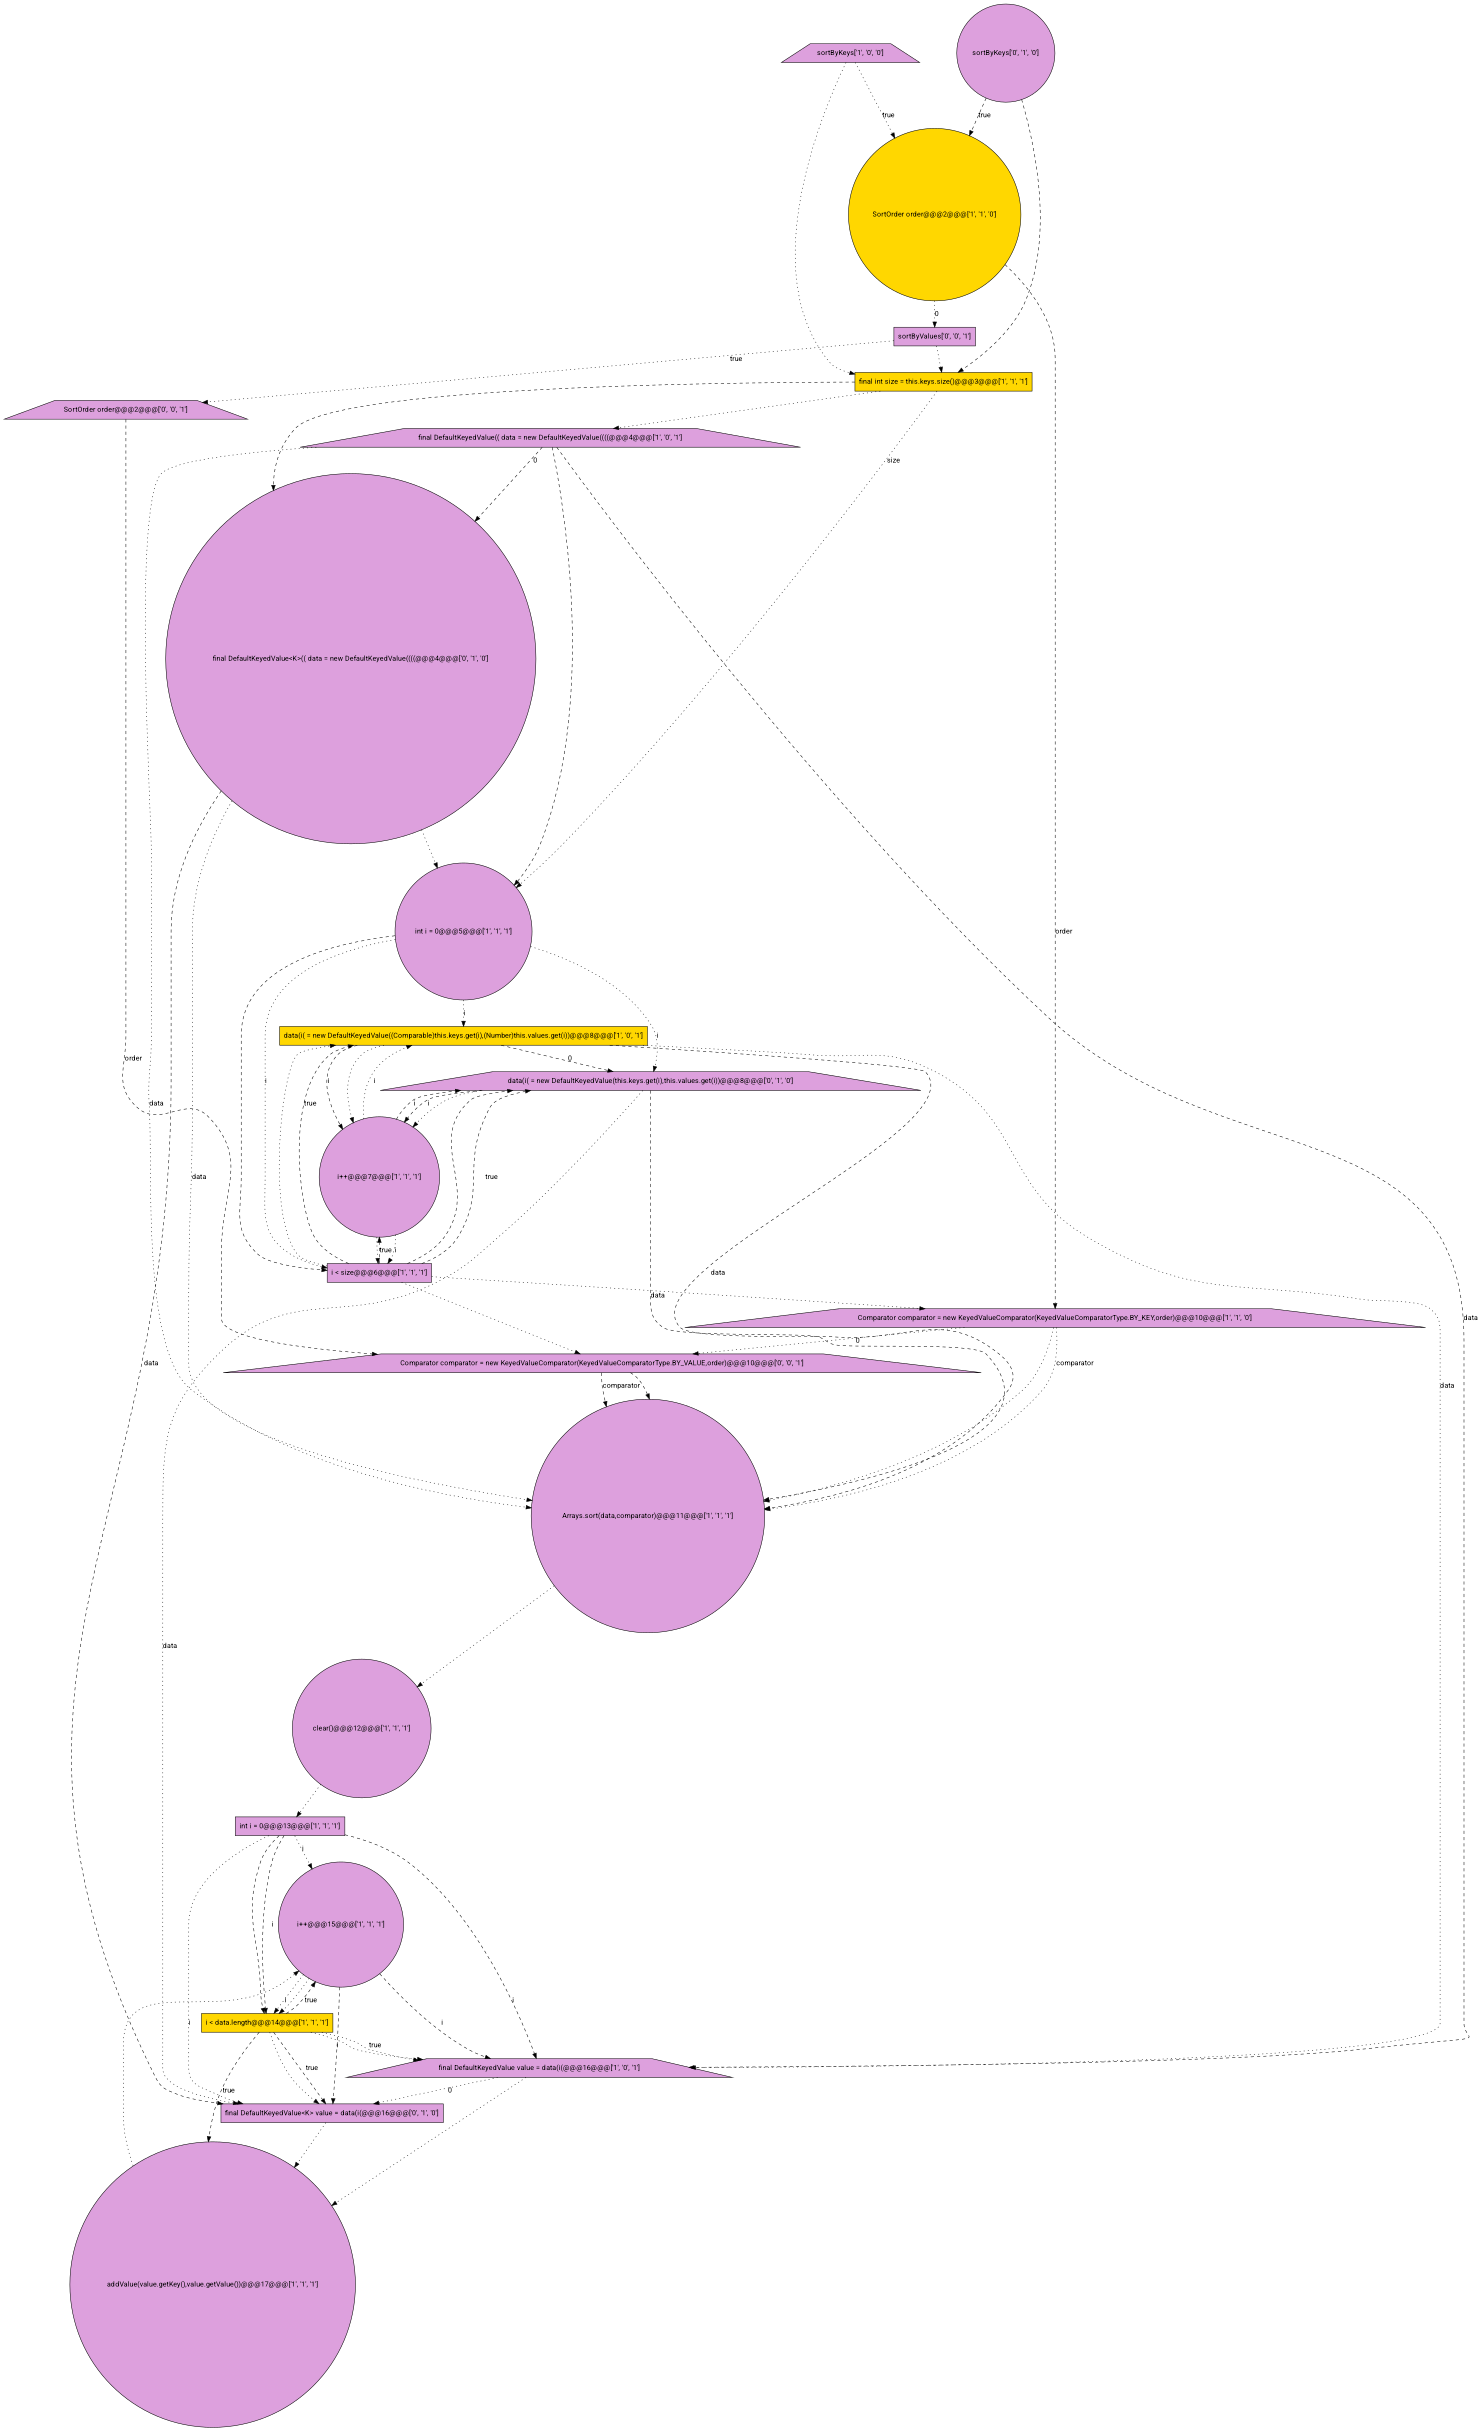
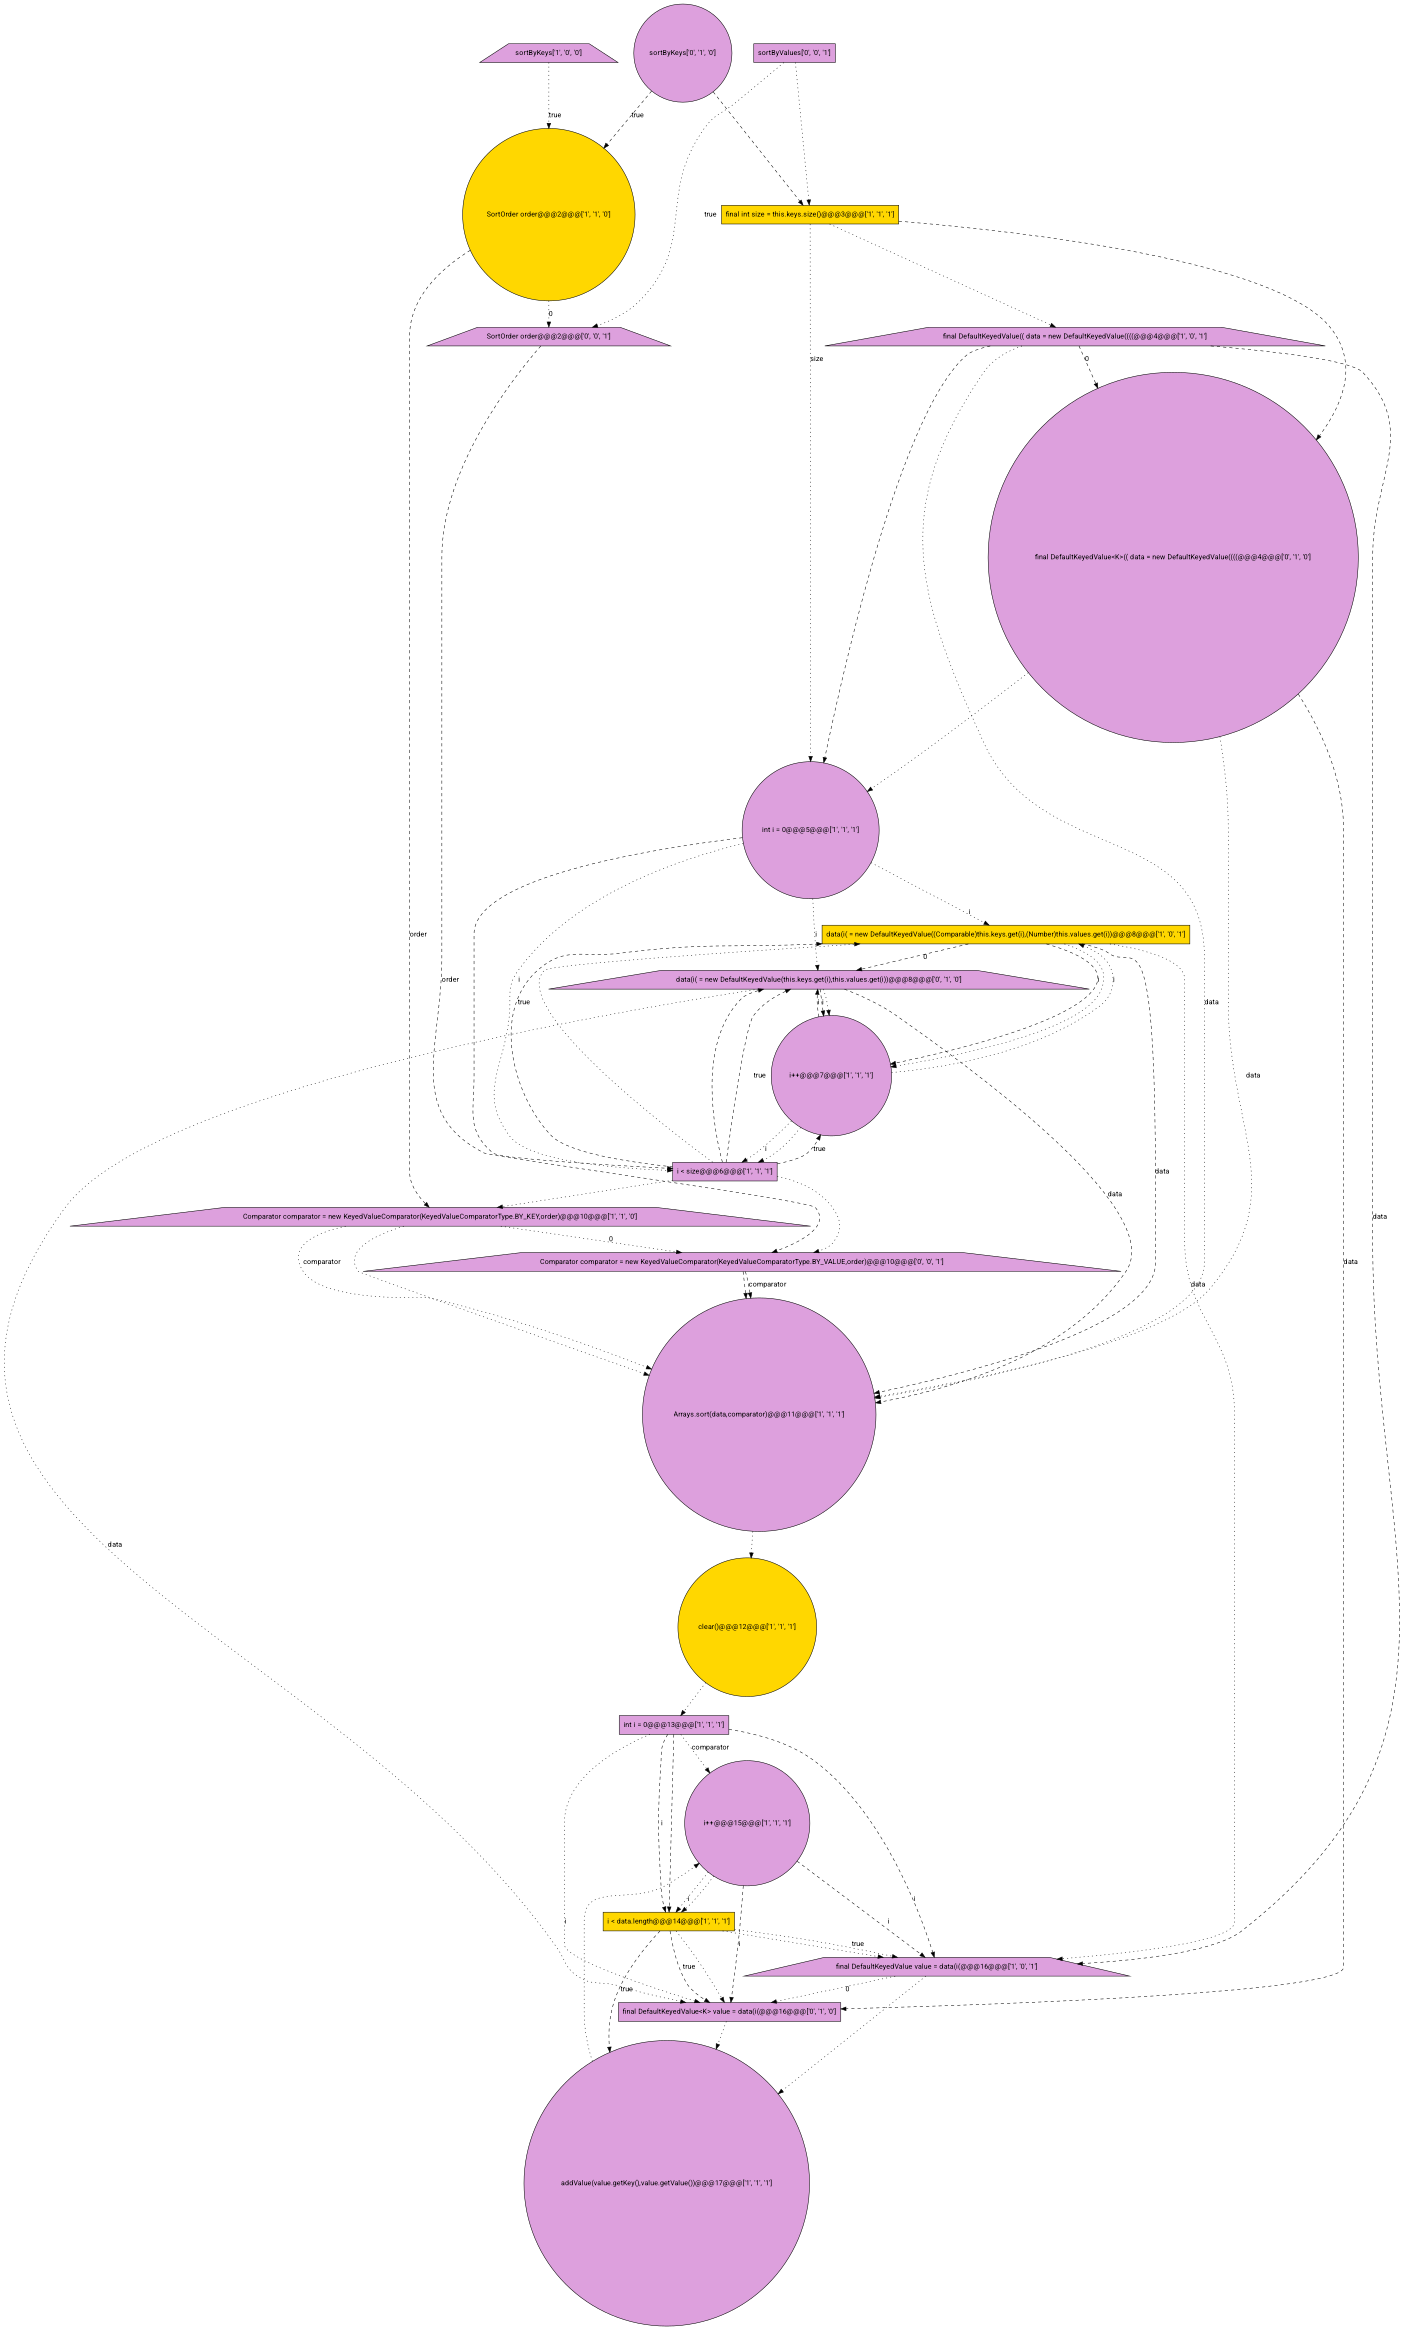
(798, 224) -> none
(935, 311) -> (549, 311)
(362, 1728) -> (747, 1627)
(303, 1849) -> (711, 1748)
(301, 2001) -> none
